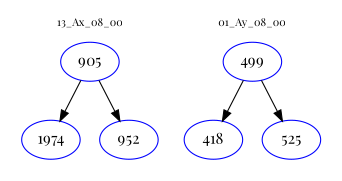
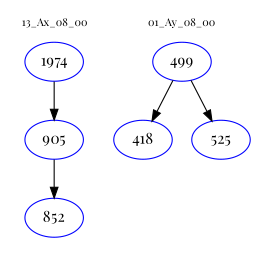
(73, 96) -> (54, 95)
(129, 140) -> (54, 218)
